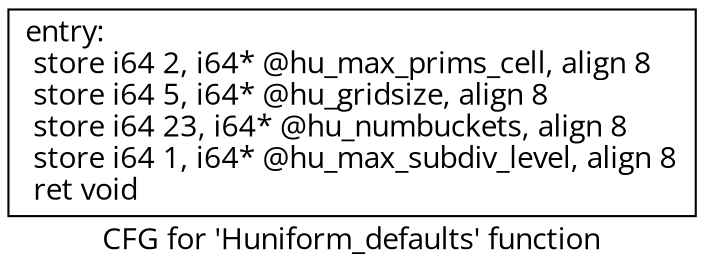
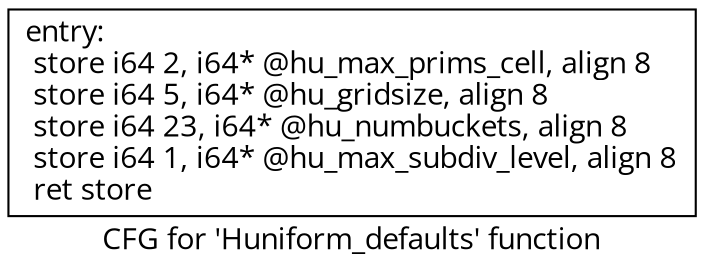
(82, 191) -> (90, 191)
